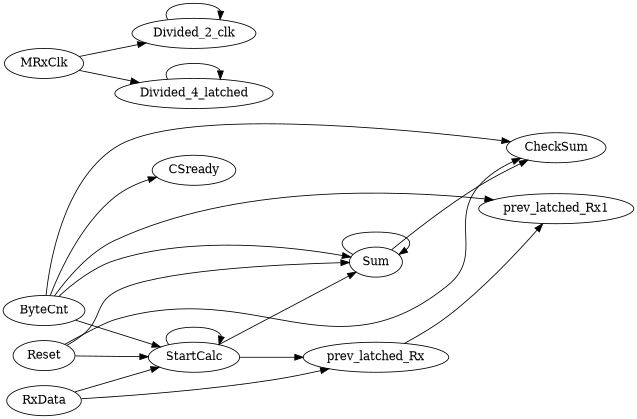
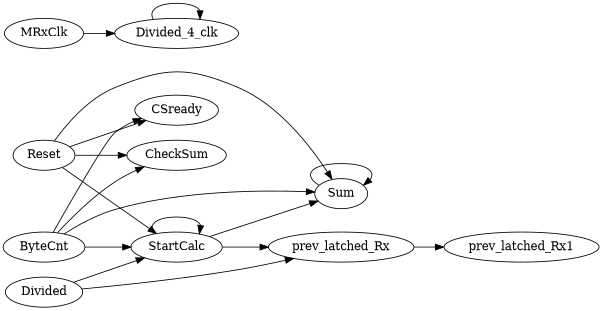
(194, 33) -> none
(194, 93) -> (177, 33)
none -> (104, 135)
(256, 201) -> none
(453, 203) -> none
(44, 401) -> (44, 292)
